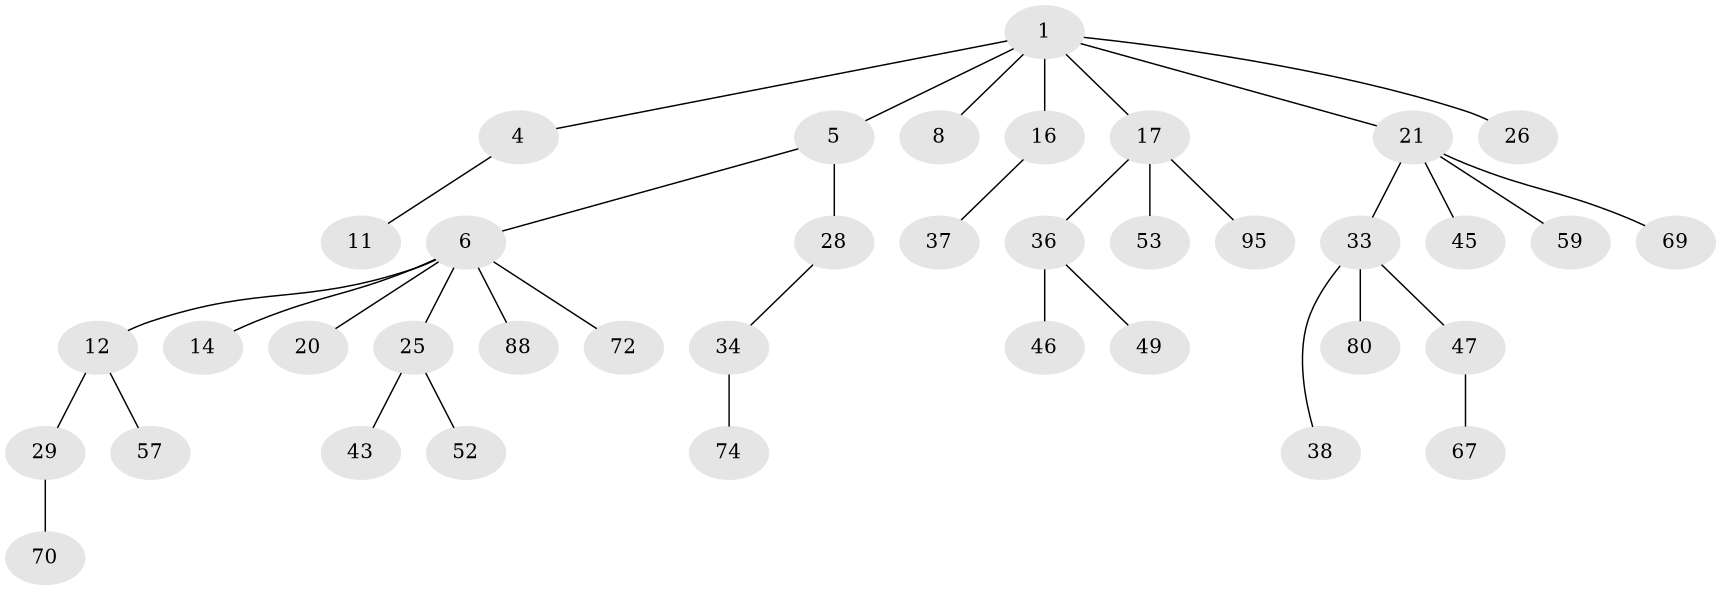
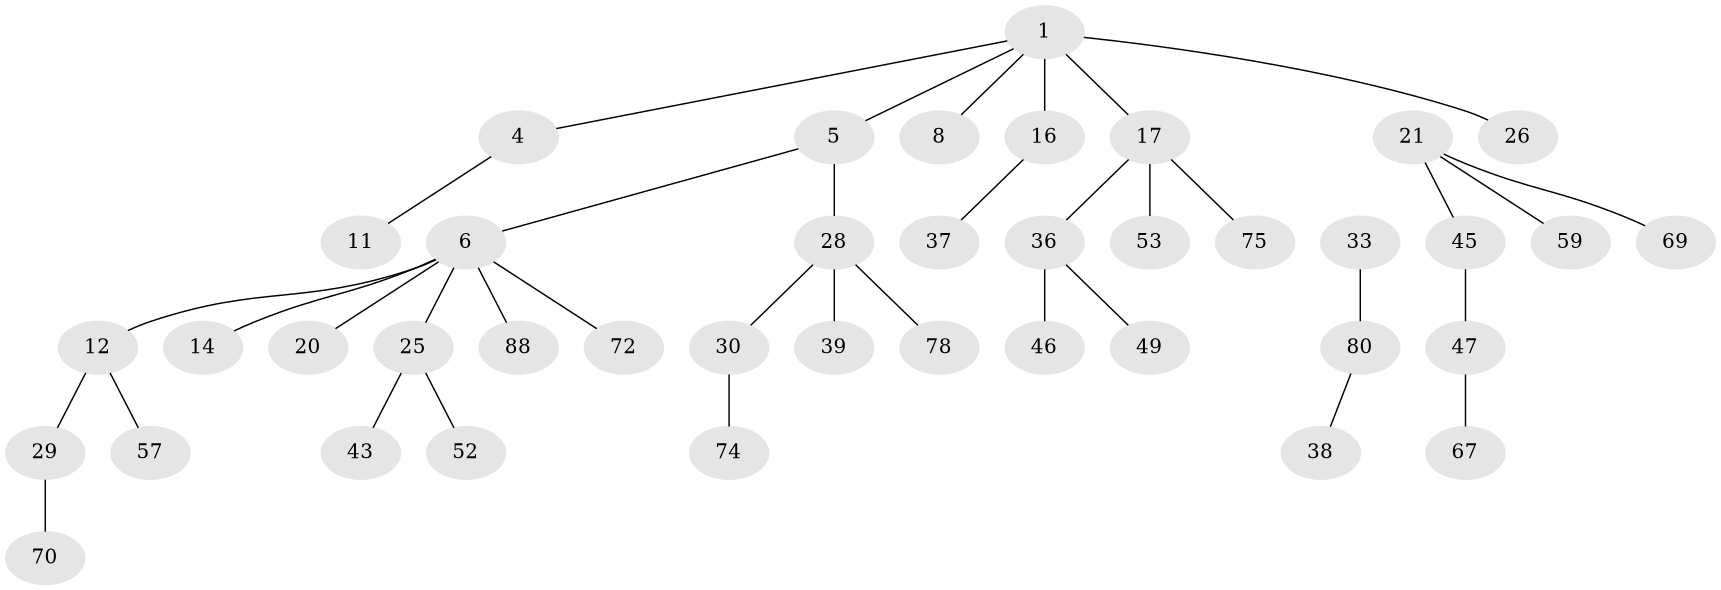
(1229, 85) -> none
(1387, 190) -> none
(1255, 243) -> (1255, 243)
(1413, 295) -> (1465, 295)
(1304, 342) -> (1341, 400)
(729, 348) -> (729, 348)
none -> (834, 348)
none -> (939, 348)
